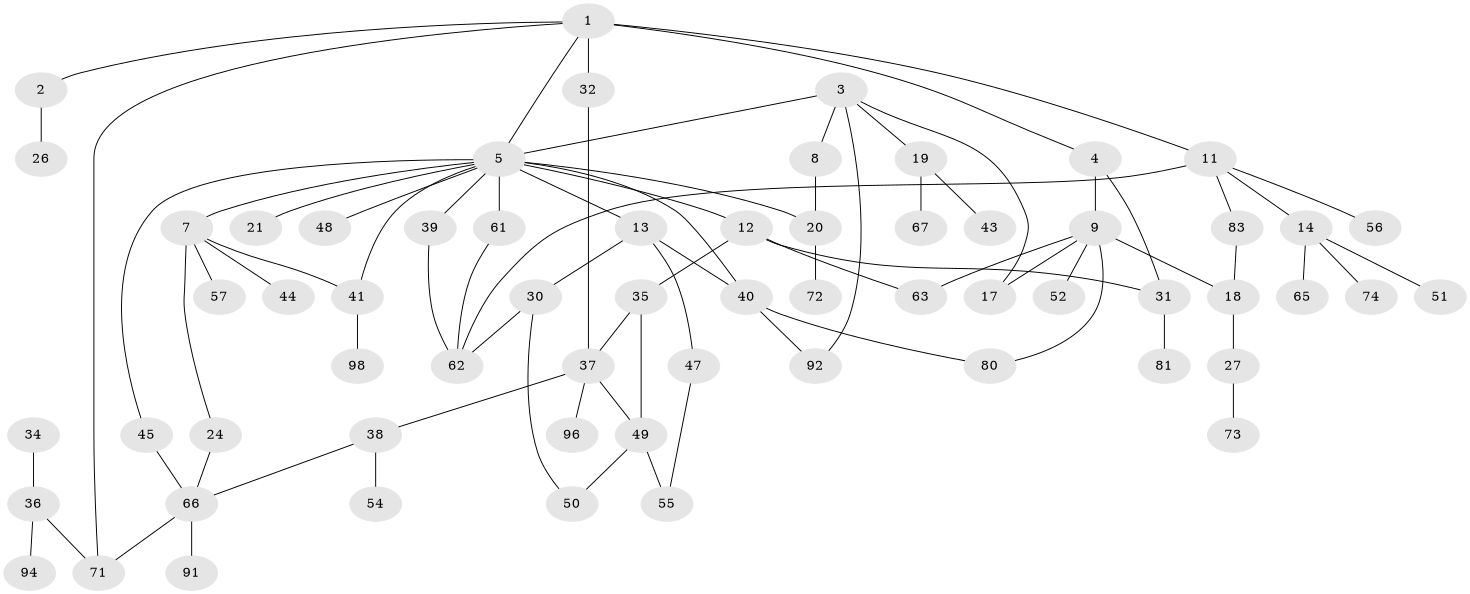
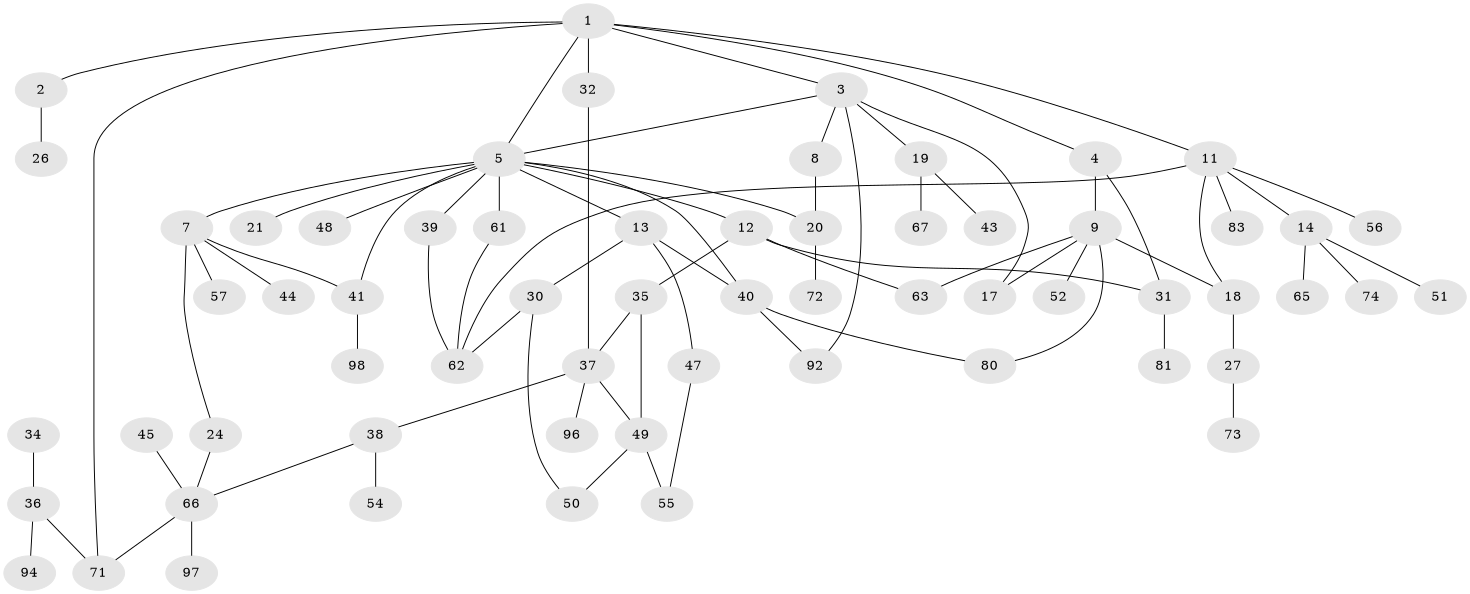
none -> (715, 56)
(202, 185) -> none
(1235, 263) -> (1200, 231)
(192, 573) -> (192, 573)
